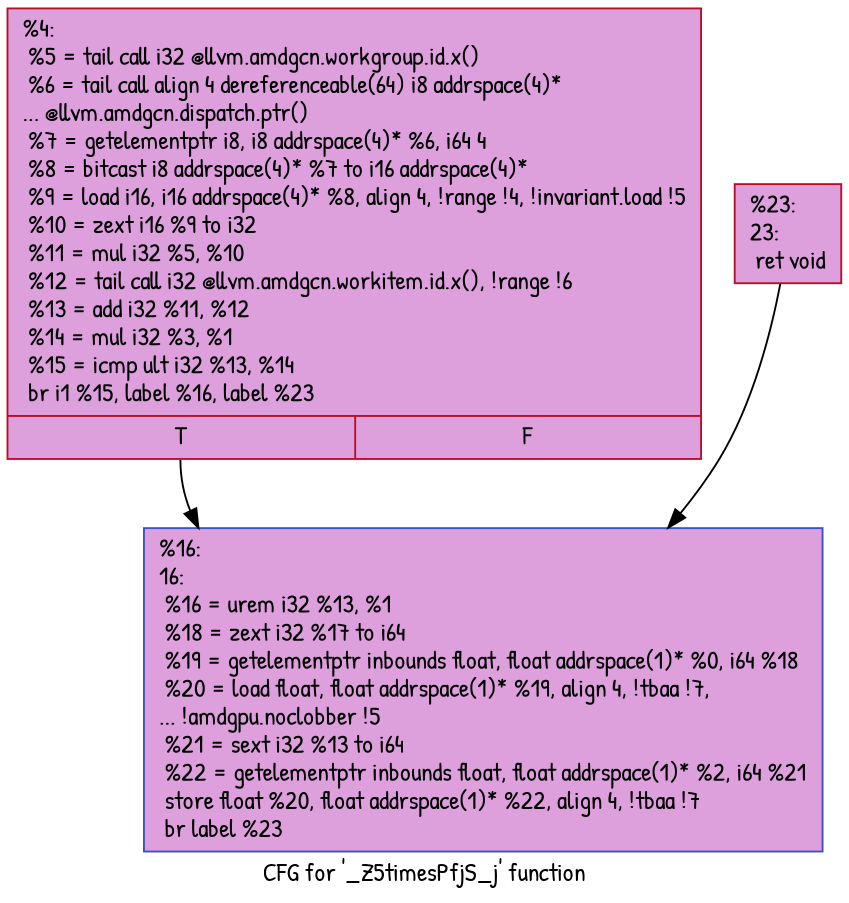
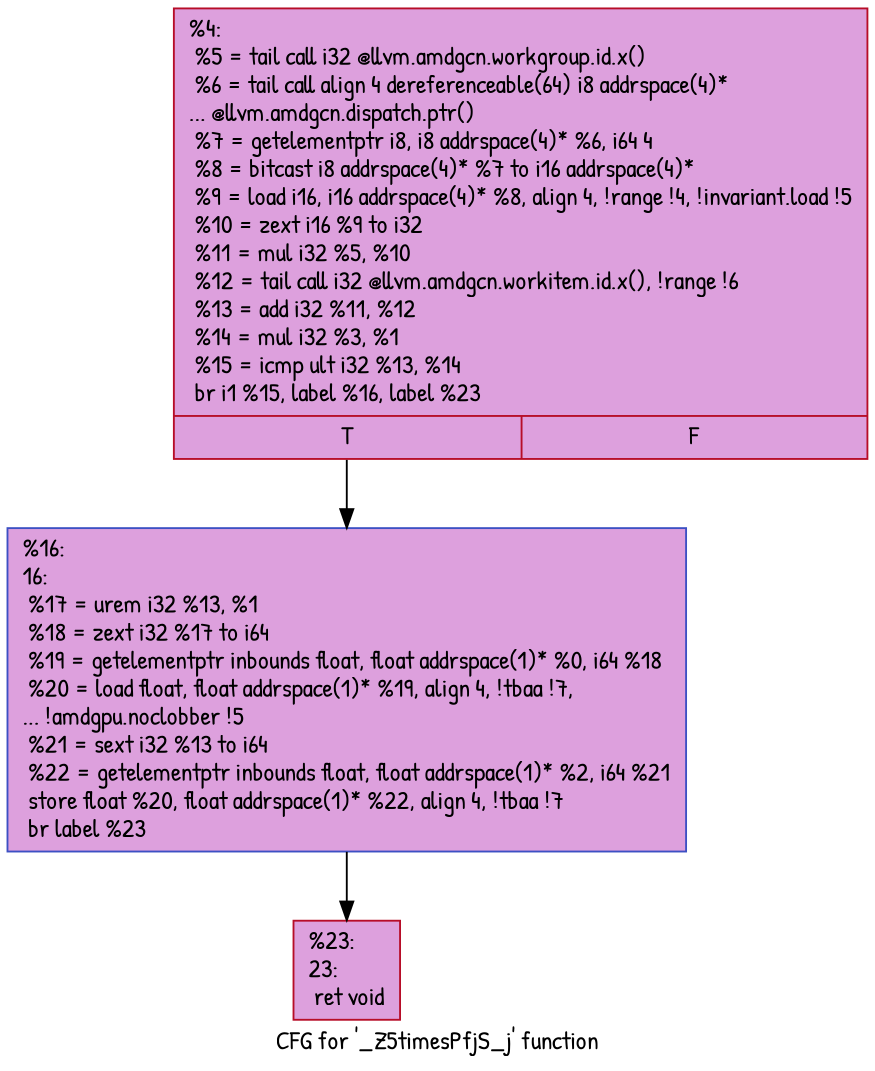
(746, 406) -> (347, 877)
(276, 605) -> (141, 605)
